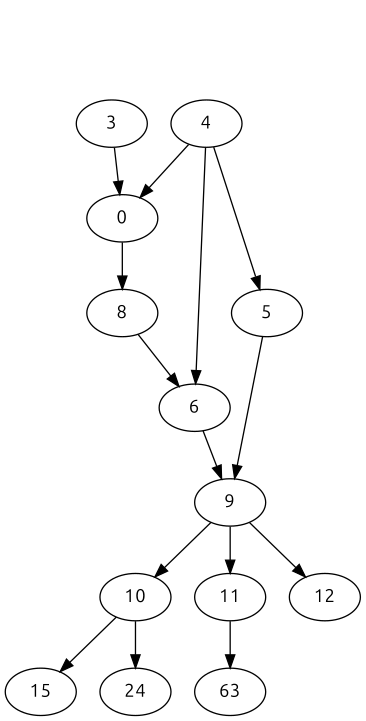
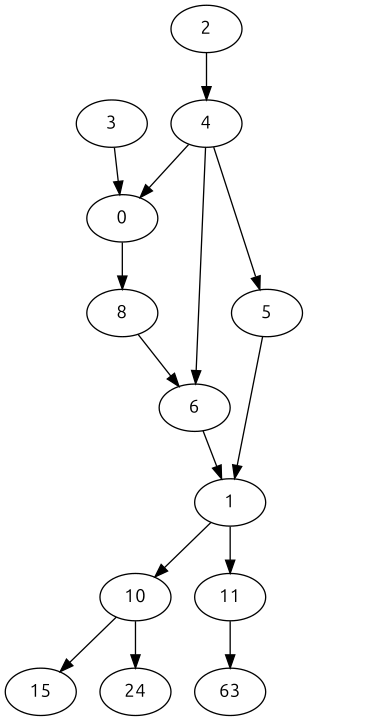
none -> (206, 29)
(230, 502) -> (230, 502)
(325, 597) -> none
